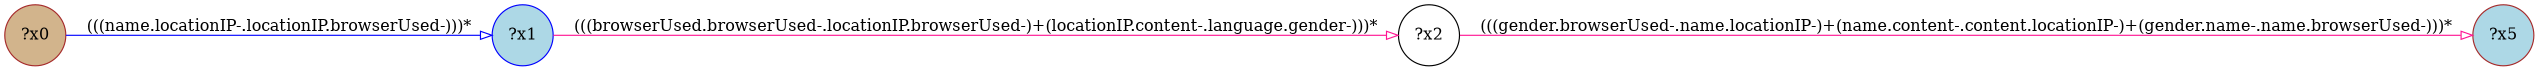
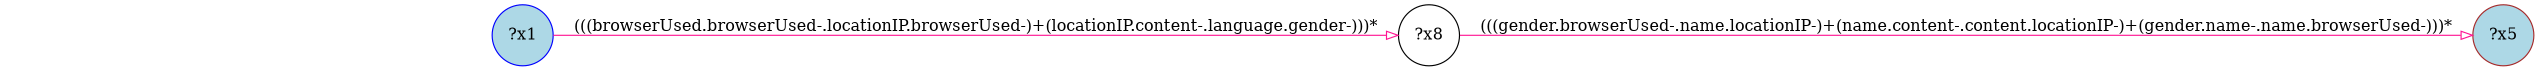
(35, 35) -> none
(1429, 35) -> (1429, 35)
